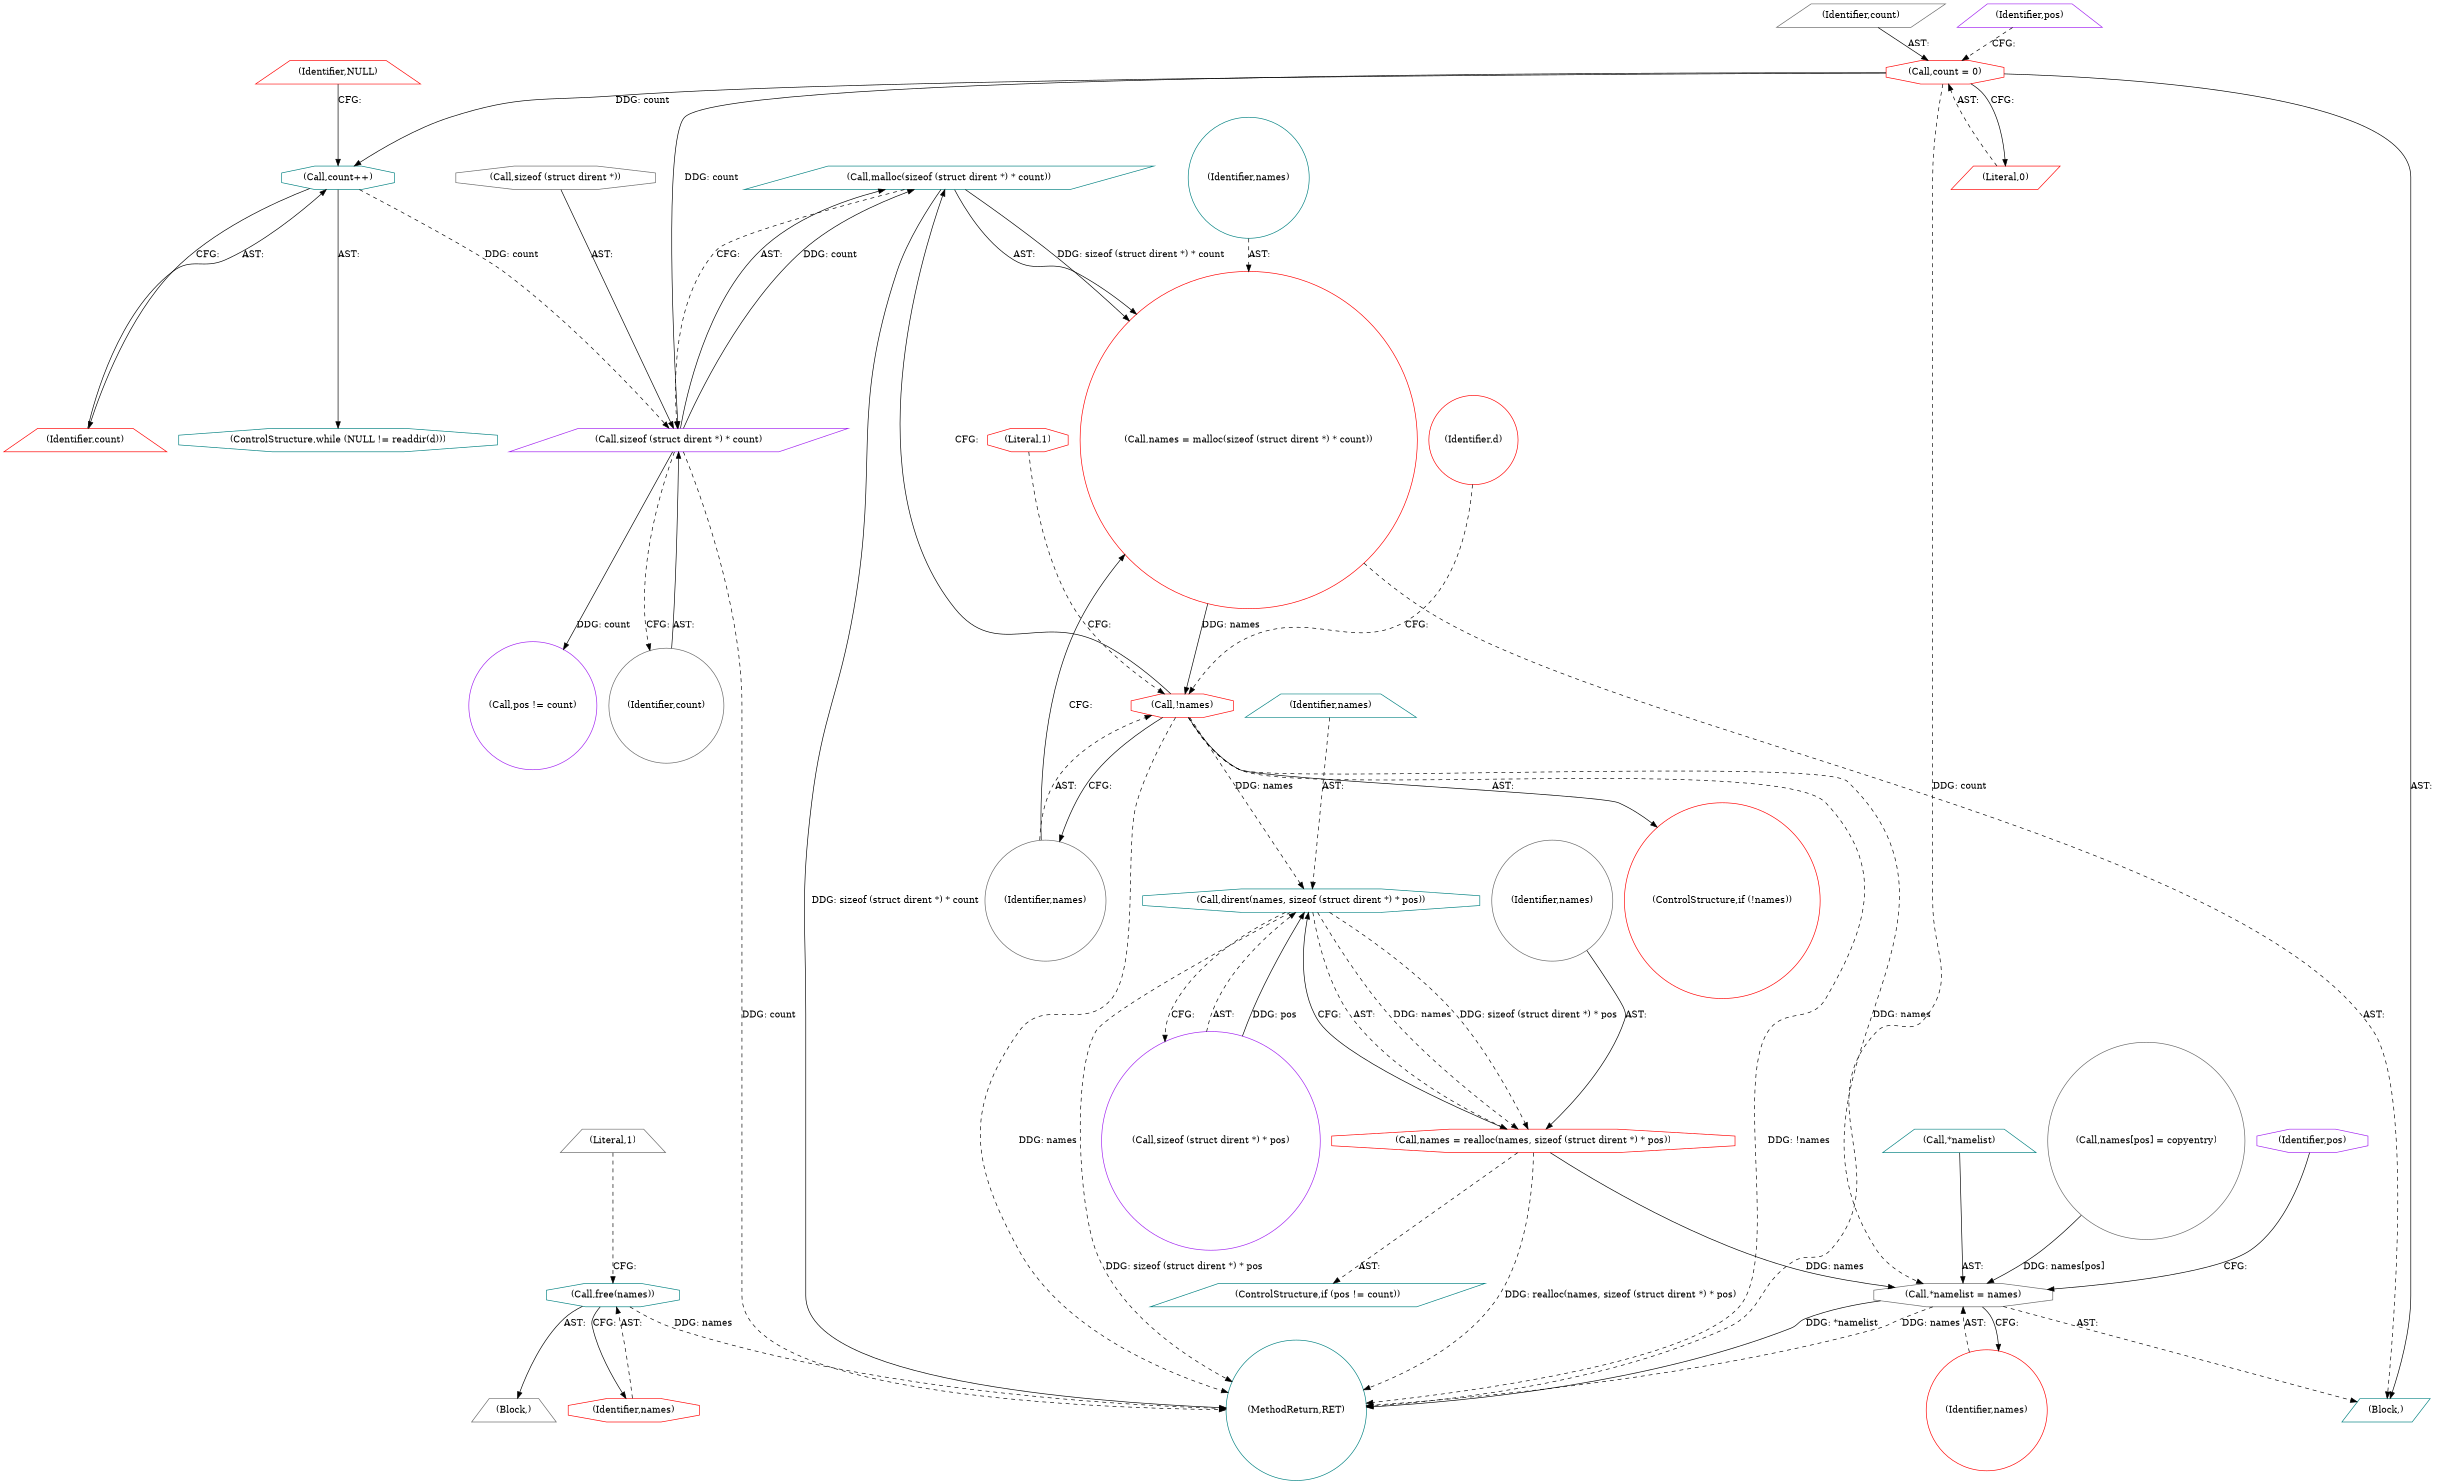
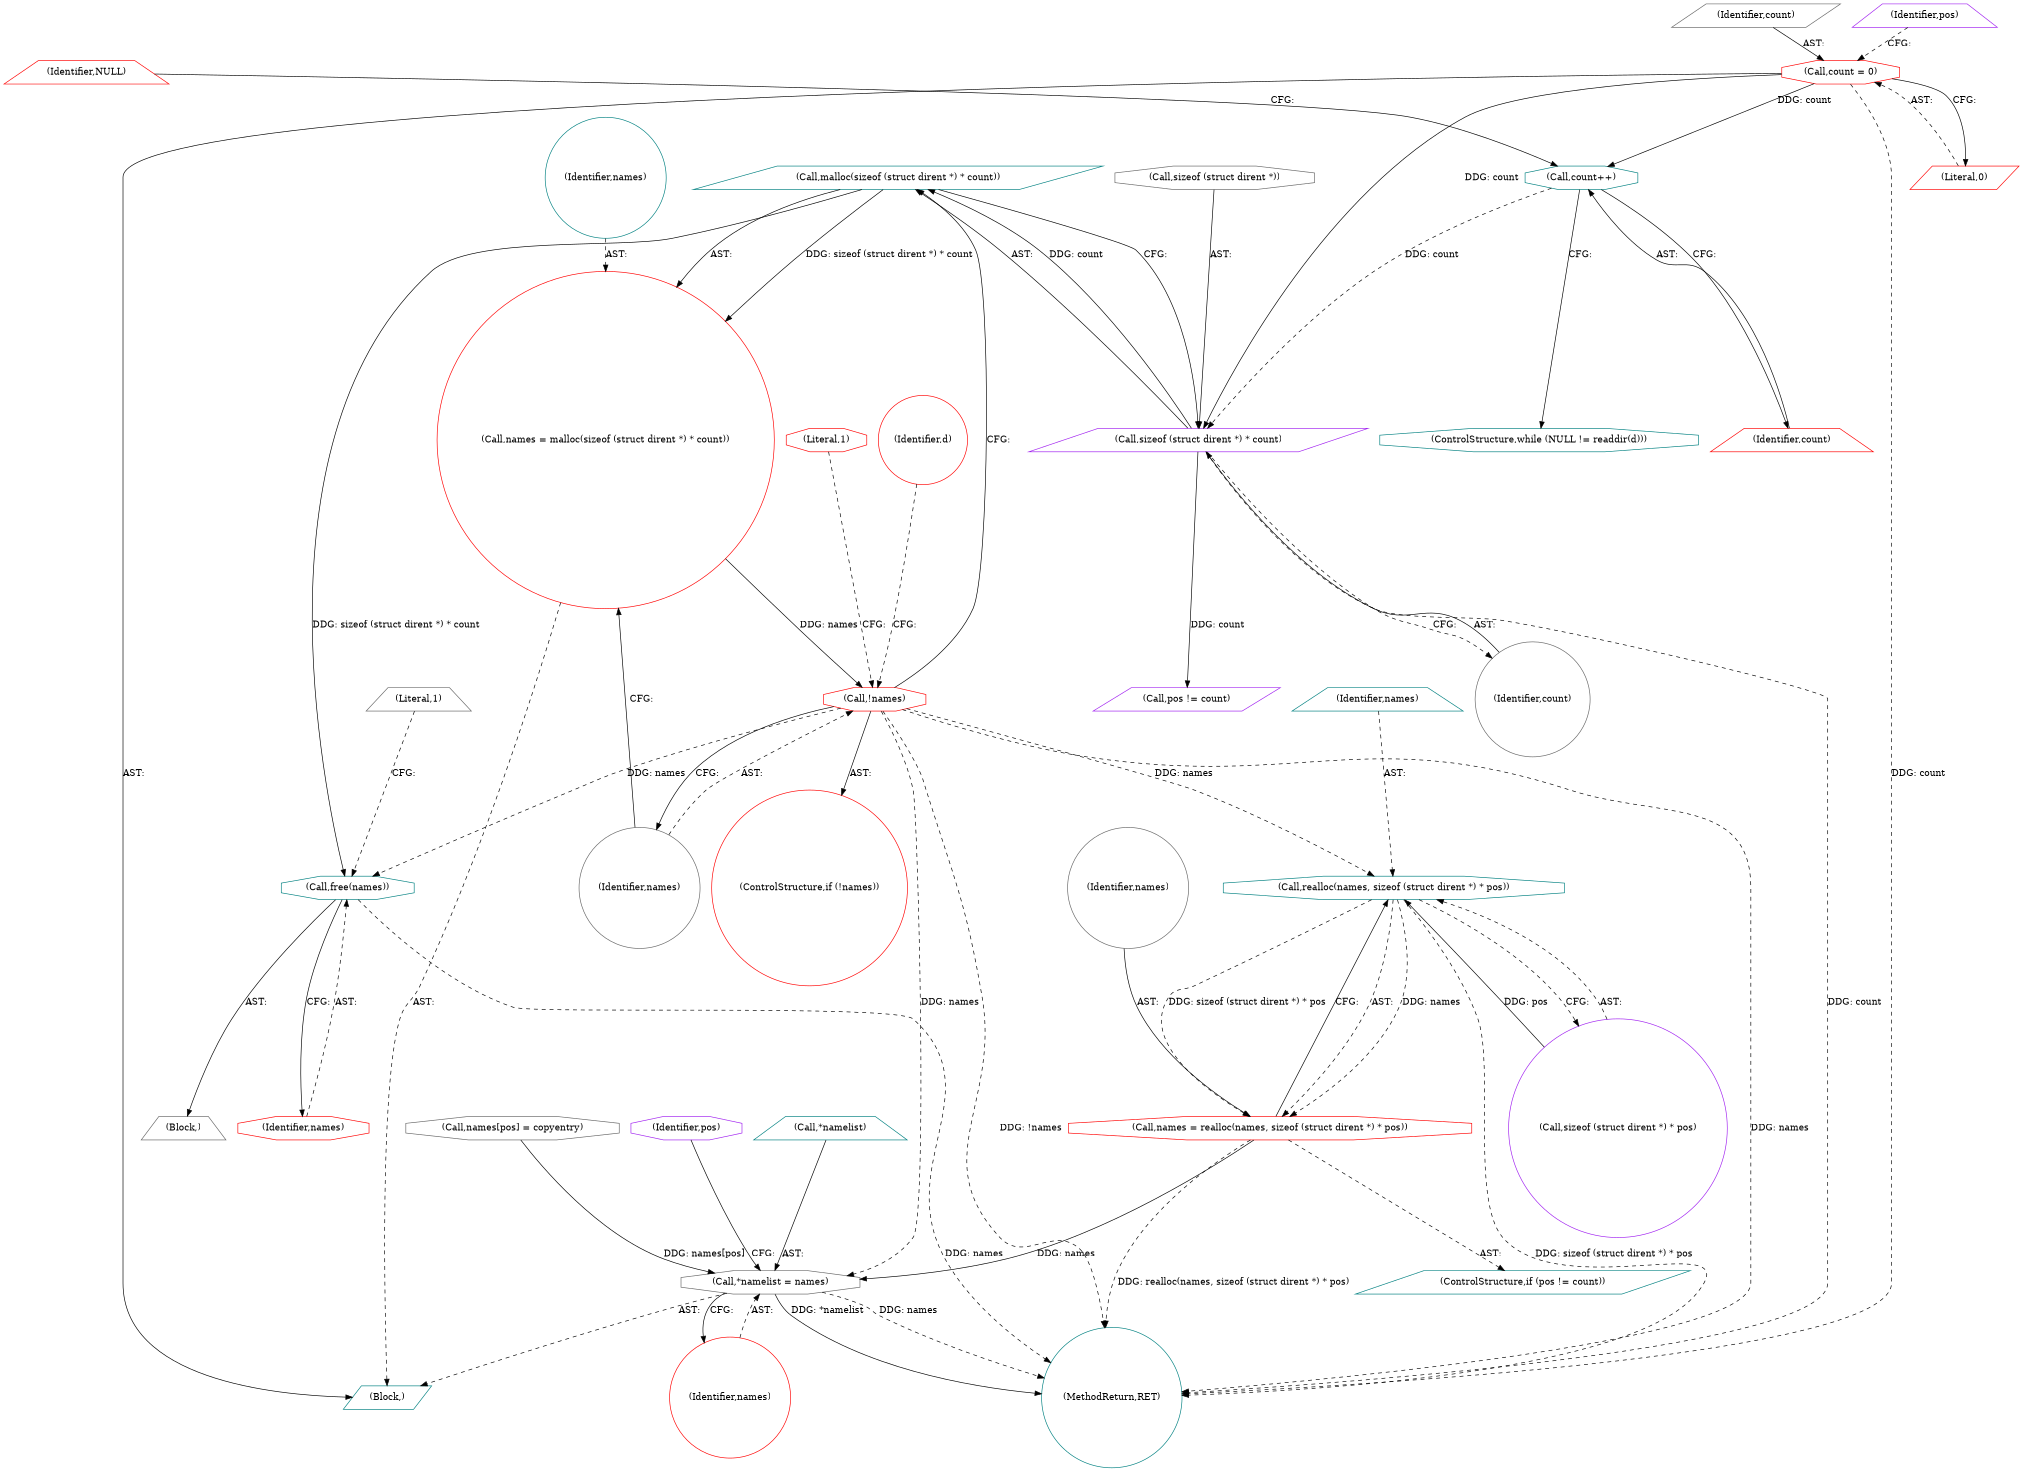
(724, 245) -> (1127, 246)
(350, 255) -> (1582, 255)
(533, 706) -> (1187, 699)
none -> (605, 777)
(1311, 901) -> (1394, 888)
(805, 956) -> (373, 345)
(2146, 1141) -> (513, 1128)
